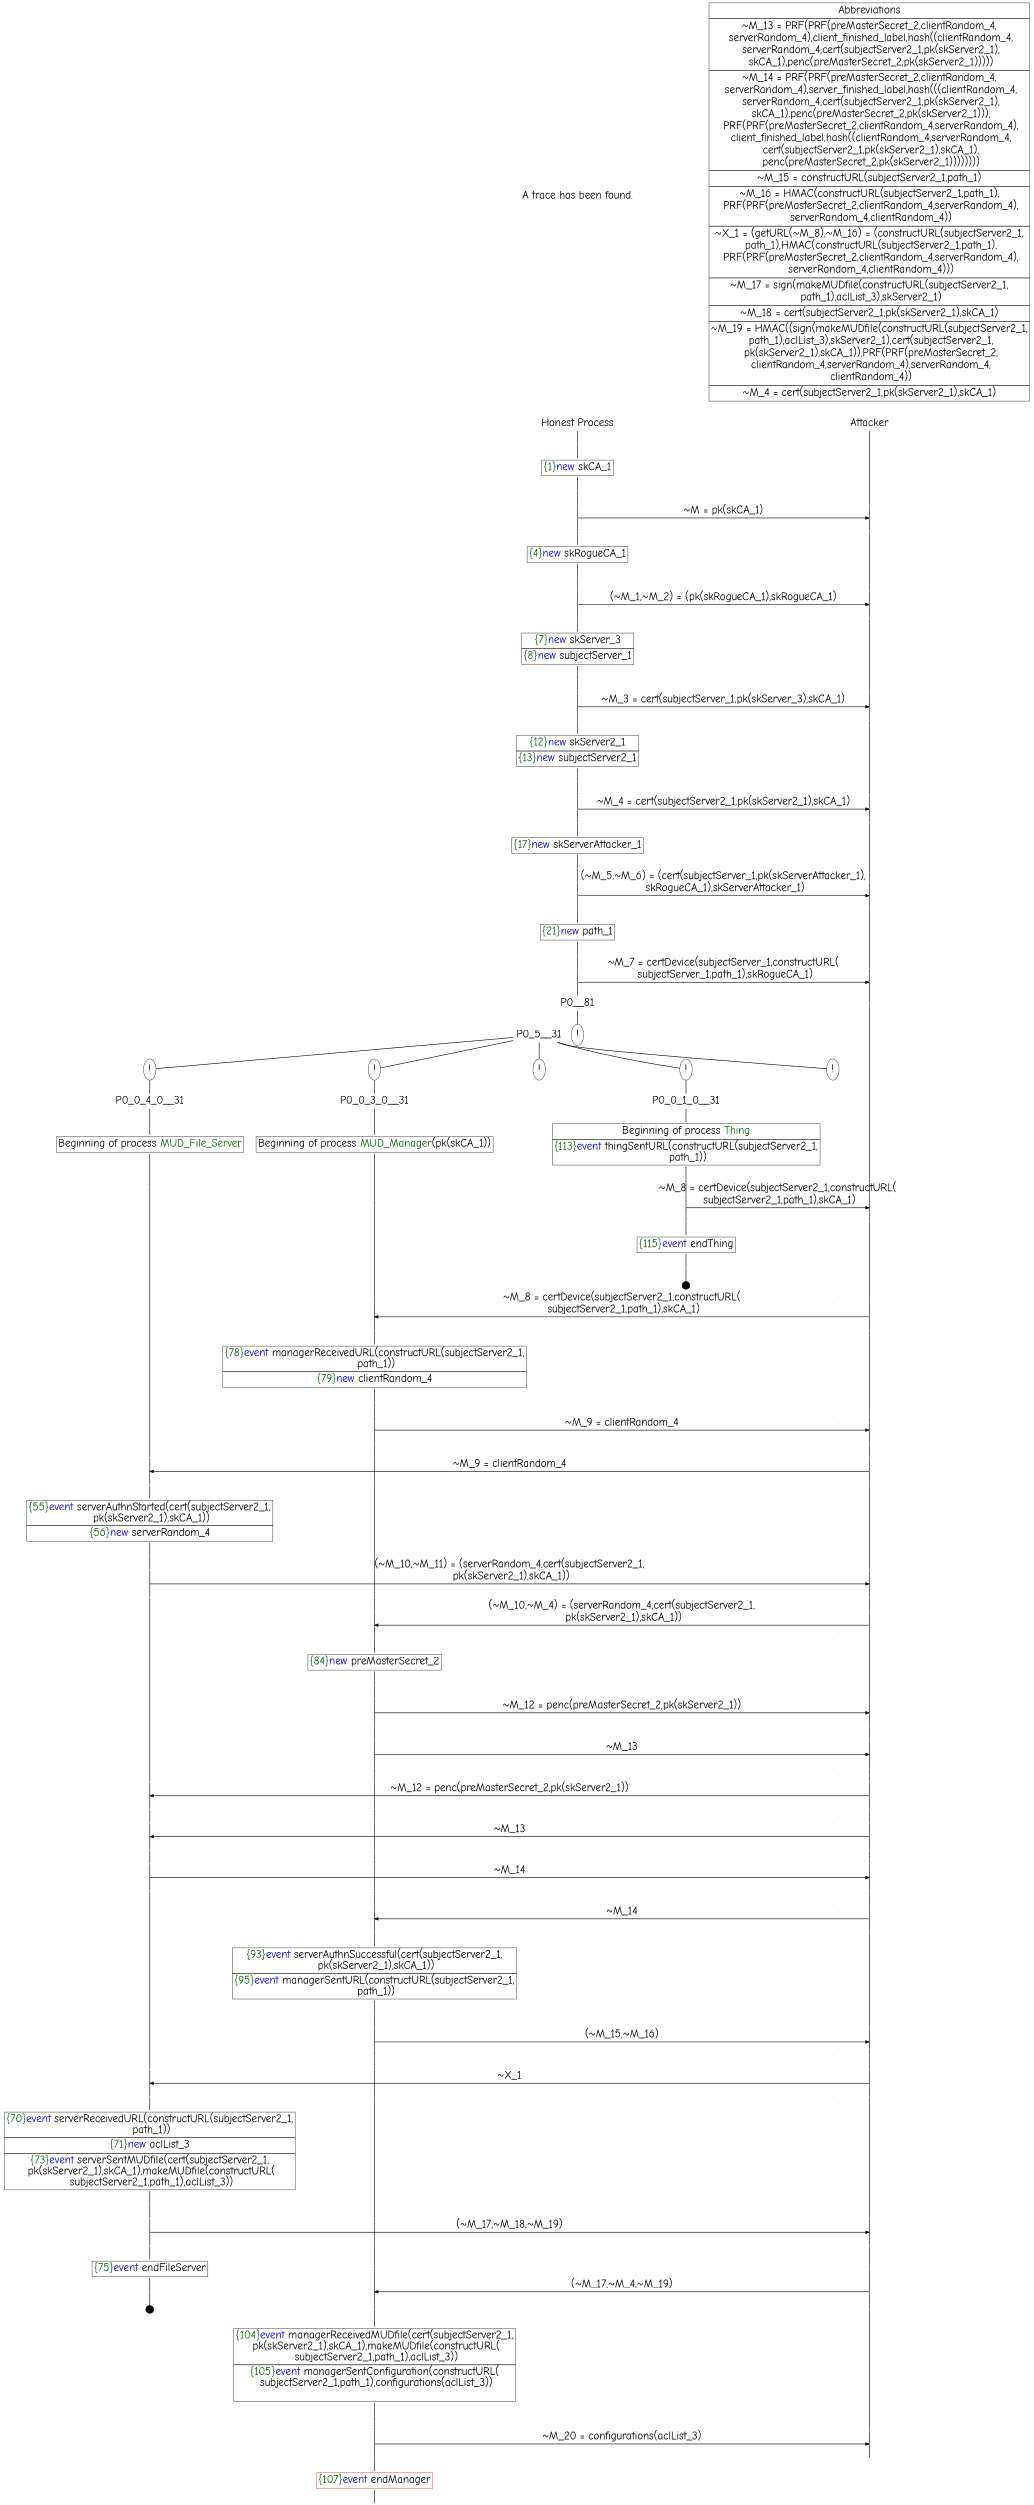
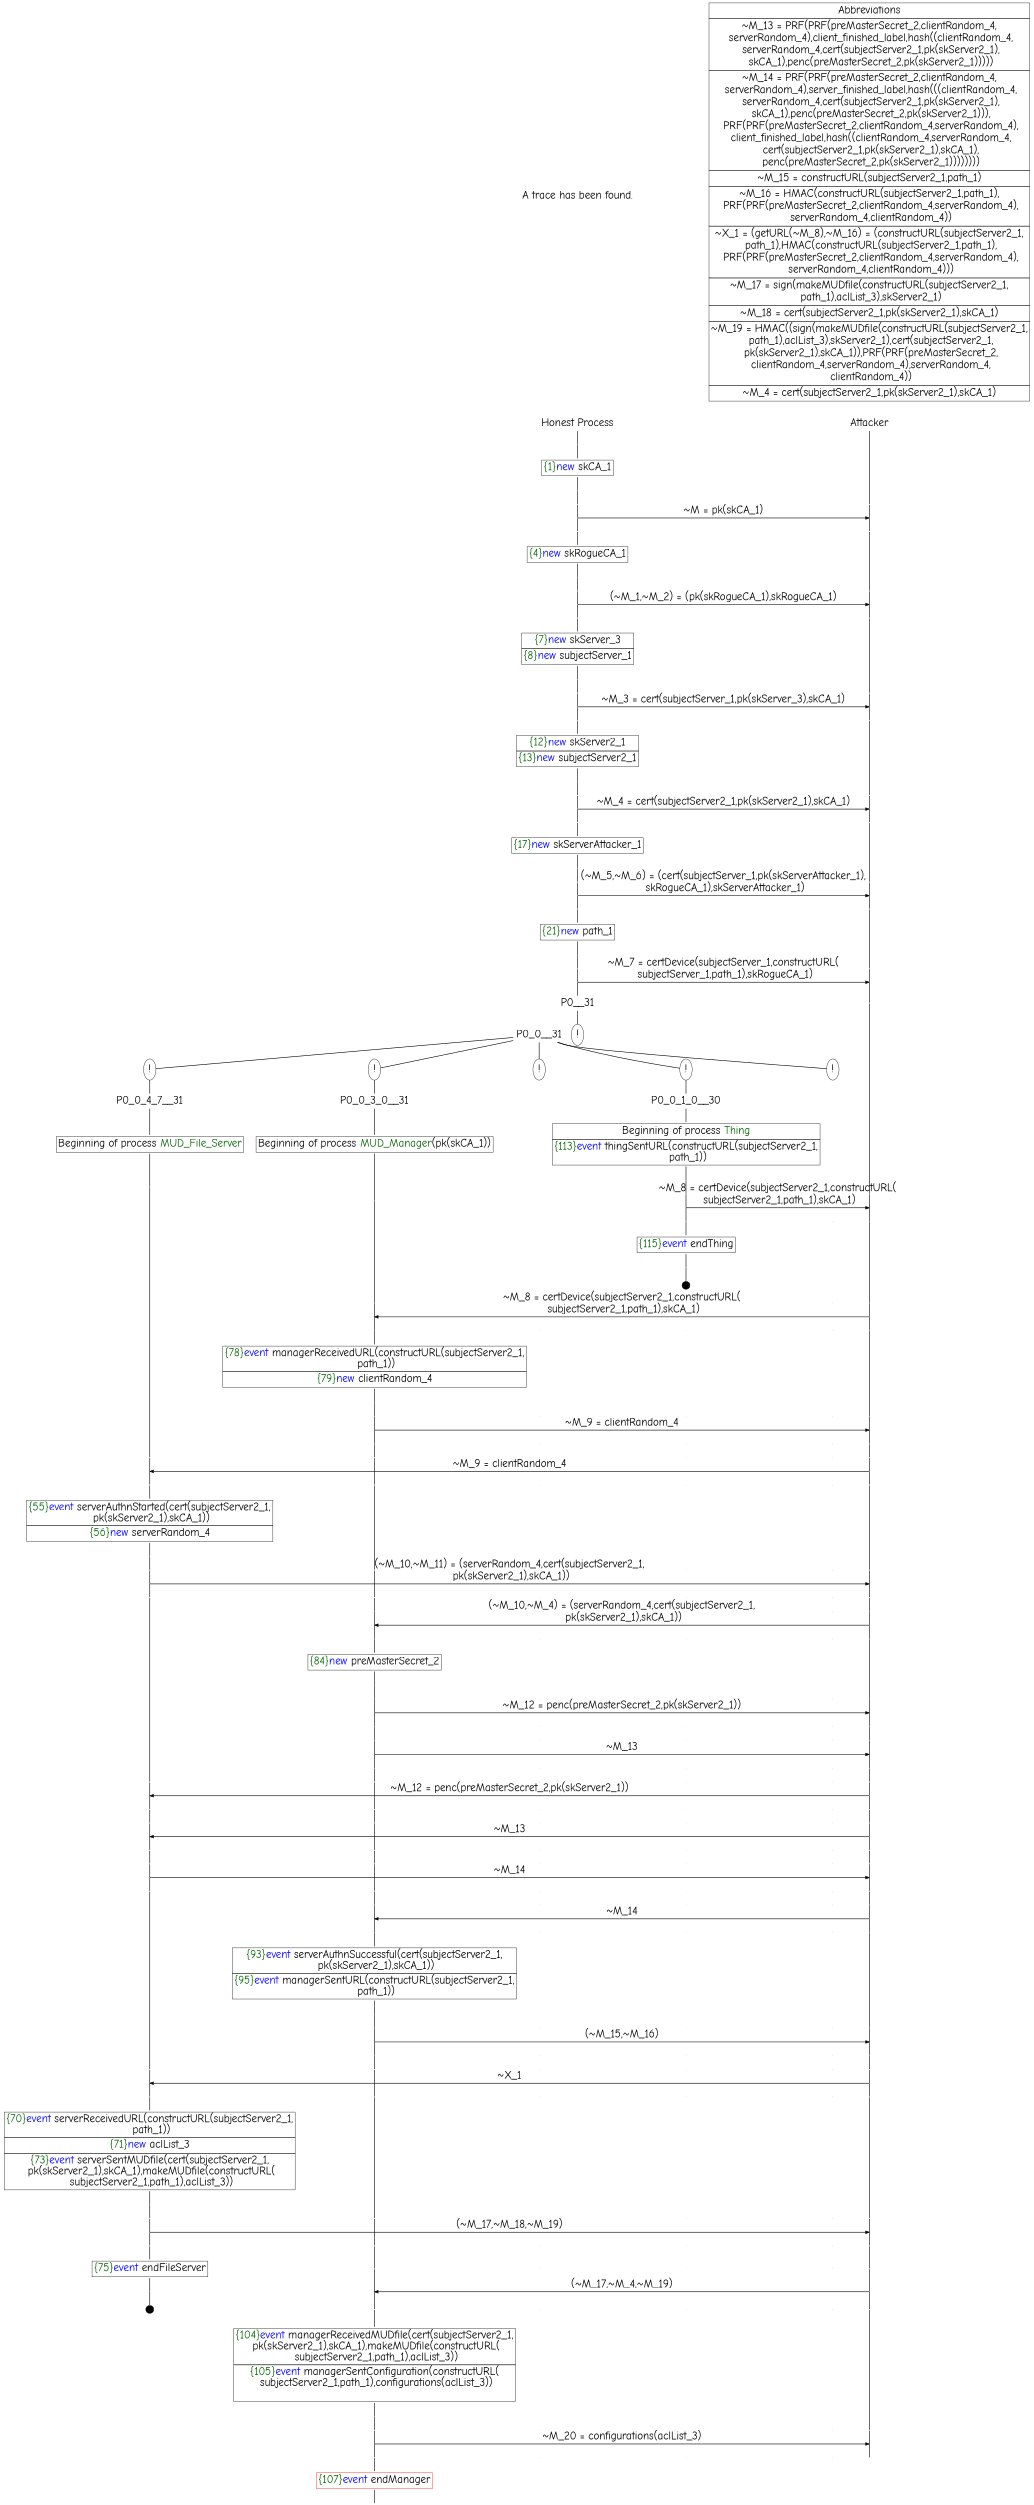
(578, 1003) -> (578, 1003)
(539, 1035) -> (539, 1035)
(150, 1101) -> (150, 1101)
(686, 1101) -> (686, 1101)
